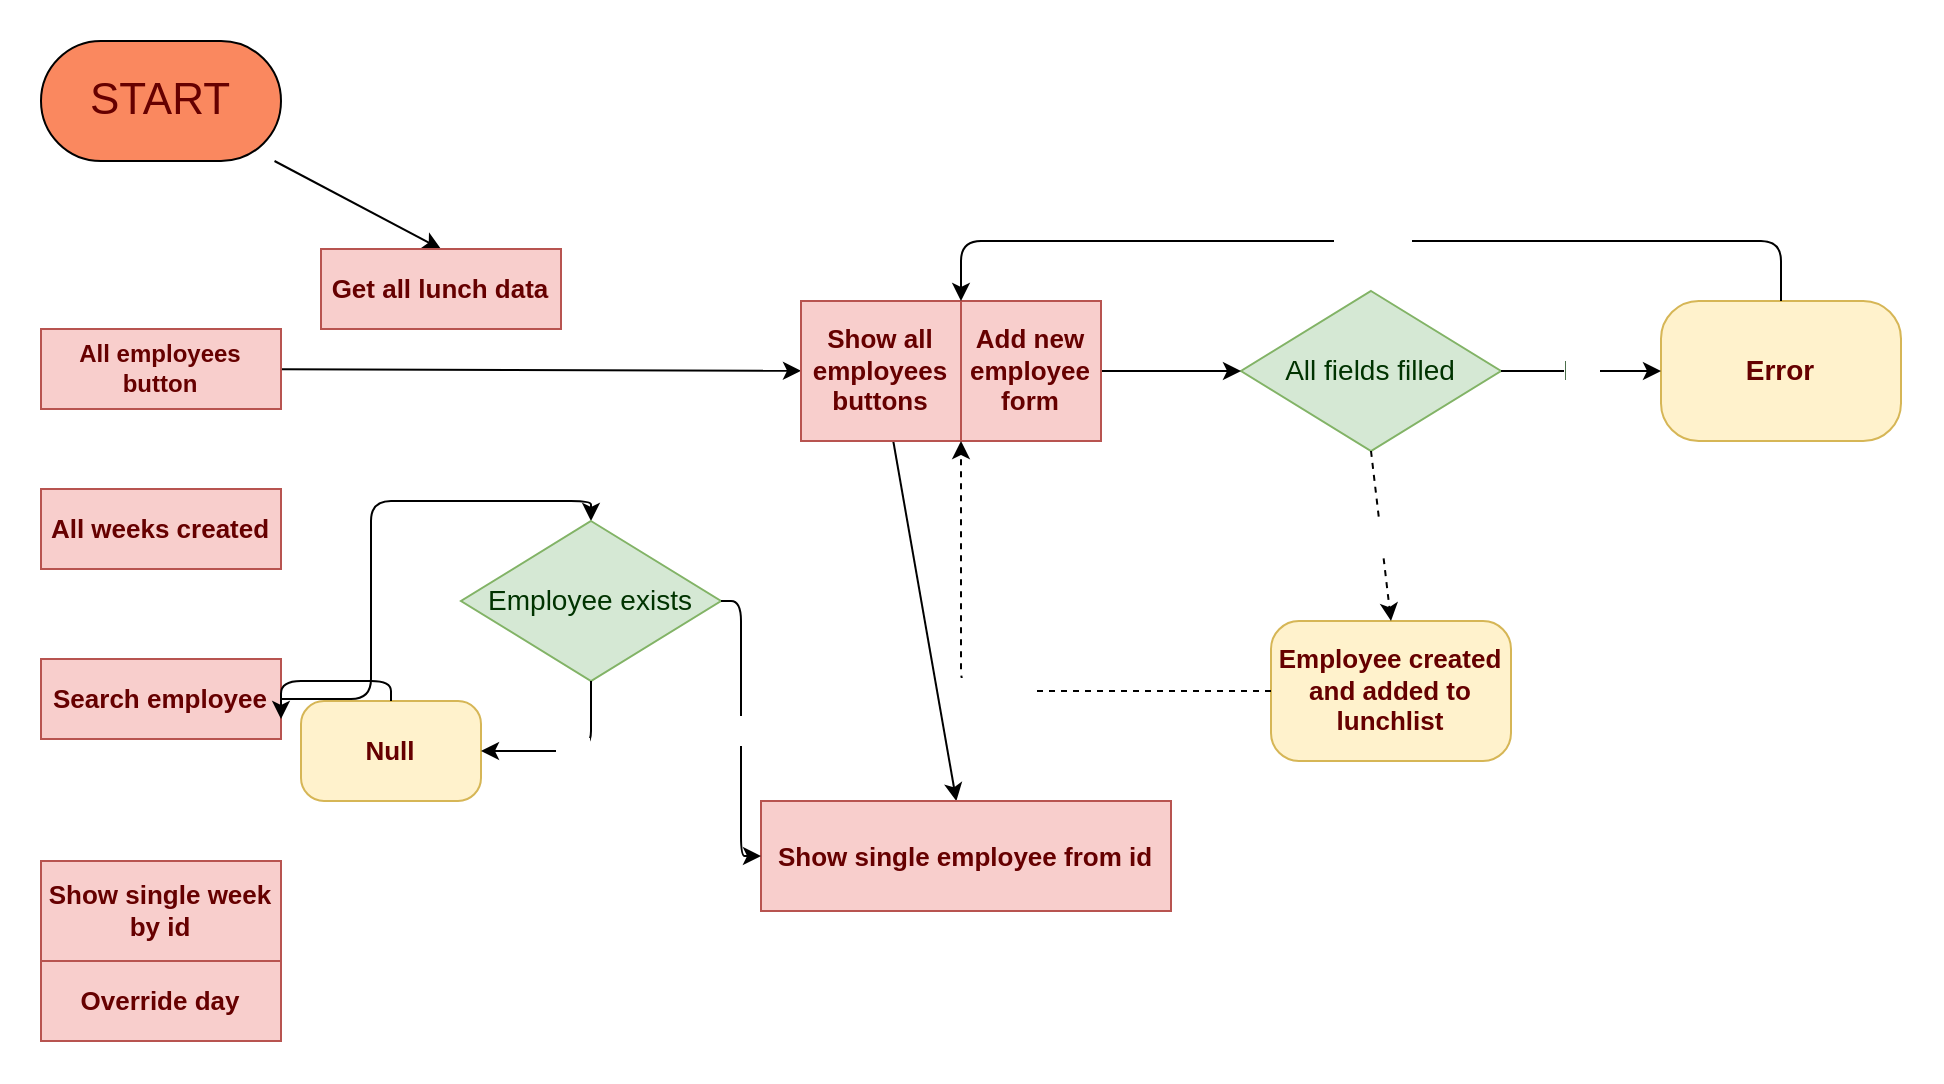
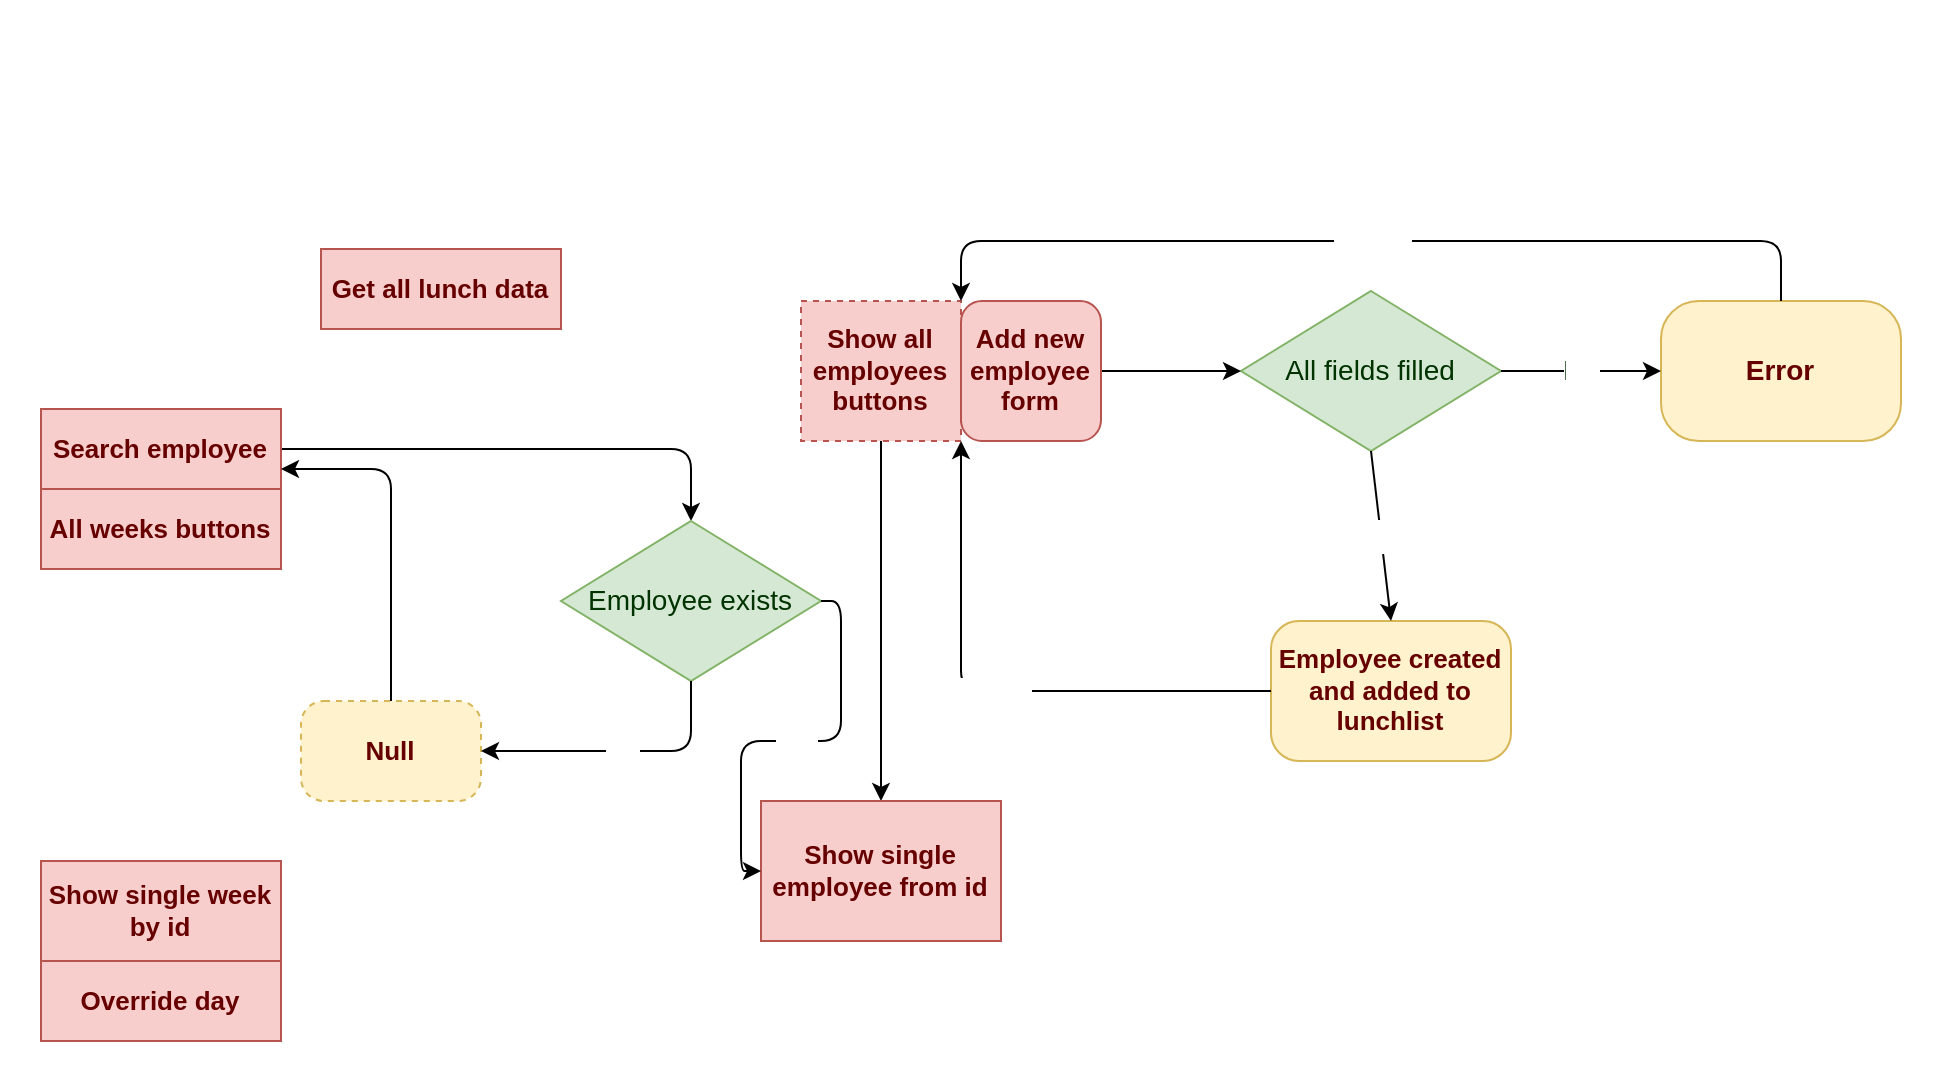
(161, 101) -> none
(352, 202) -> none
(161, 369) -> none
(534, 370) -> none
(881, 371) -> (881, 371)
(1031, 371) -> (1031, 371)
(1375, 488) -> (1375, 488)
(161, 529) -> (161, 529)
(591, 601) -> (691, 601)
(1149, 691) -> (1149, 691)
(161, 699) -> (161, 449)
(391, 751) -> (391, 751)
(966, 856) -> (881, 871)
